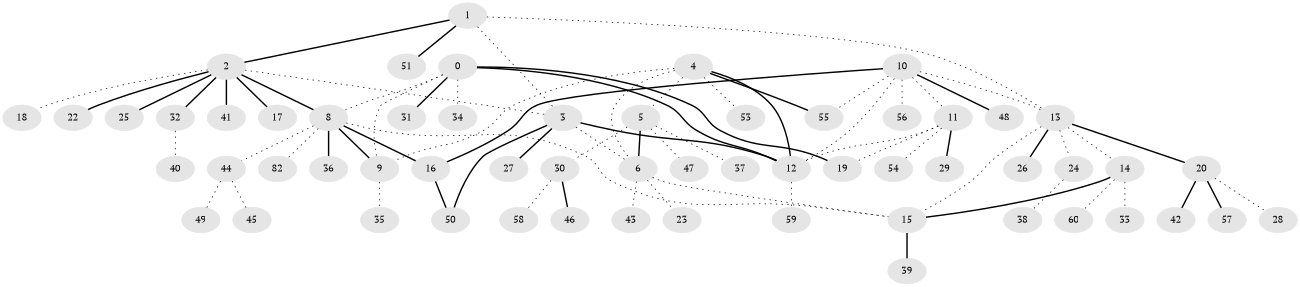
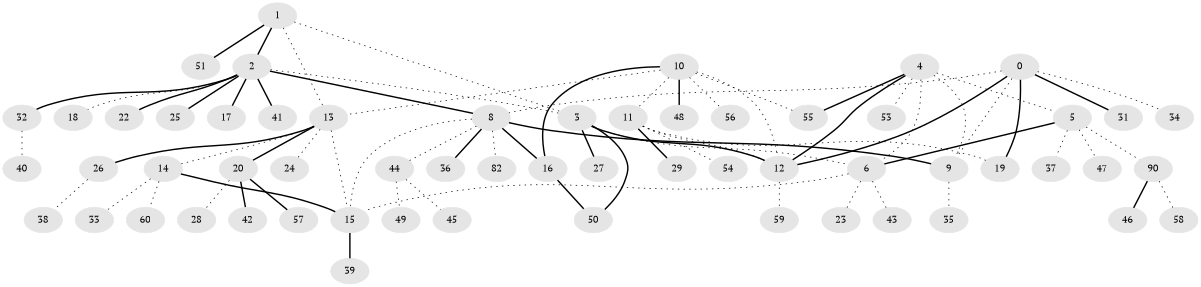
(560, 169) -> (1153, 169)
(1053, 190) -> (71, 194)
